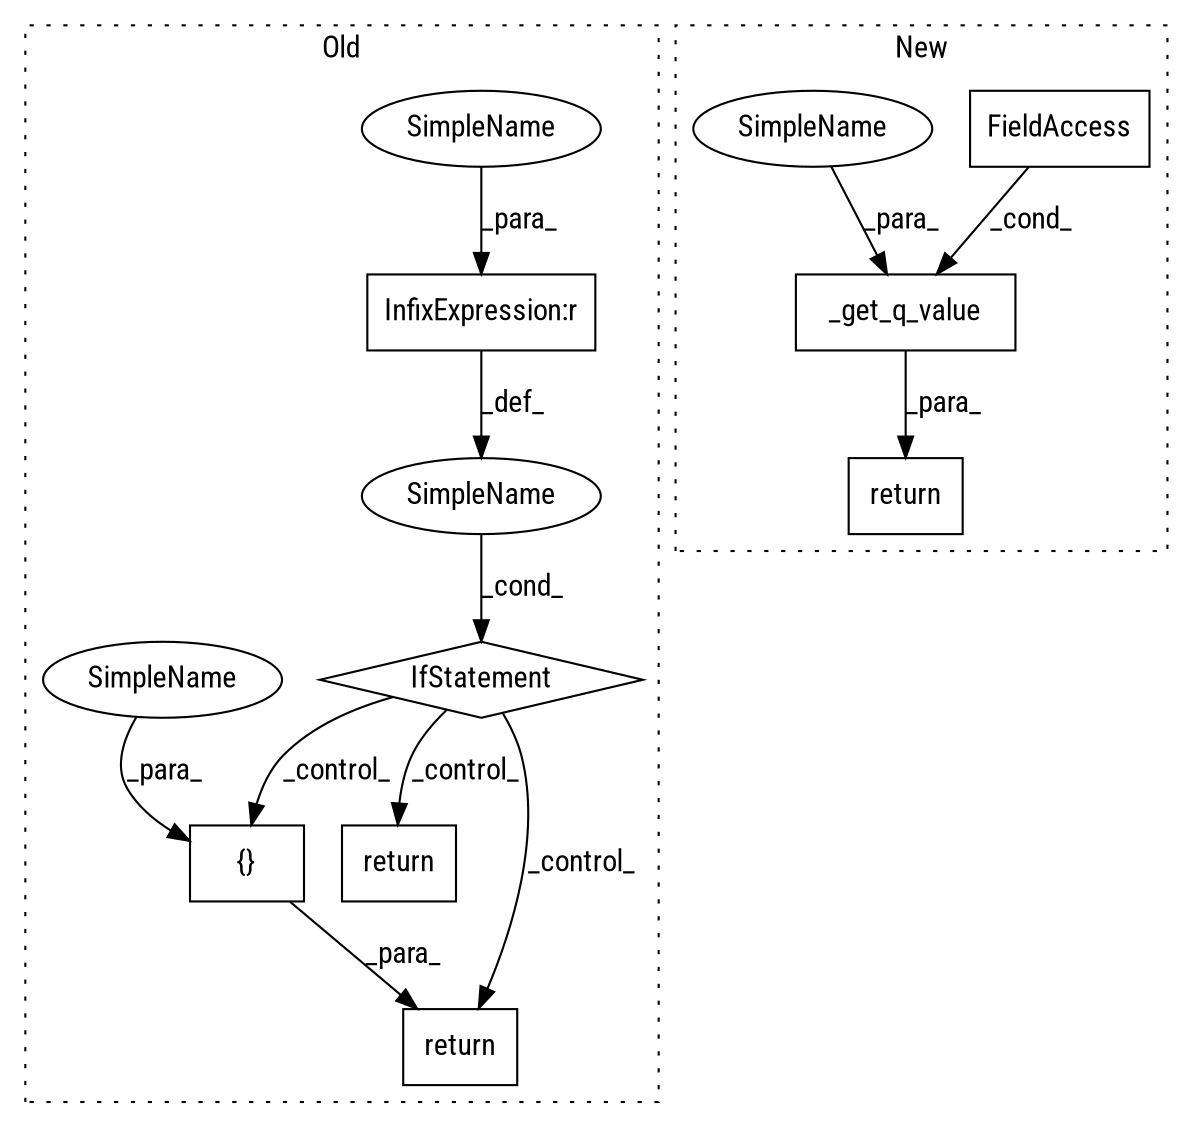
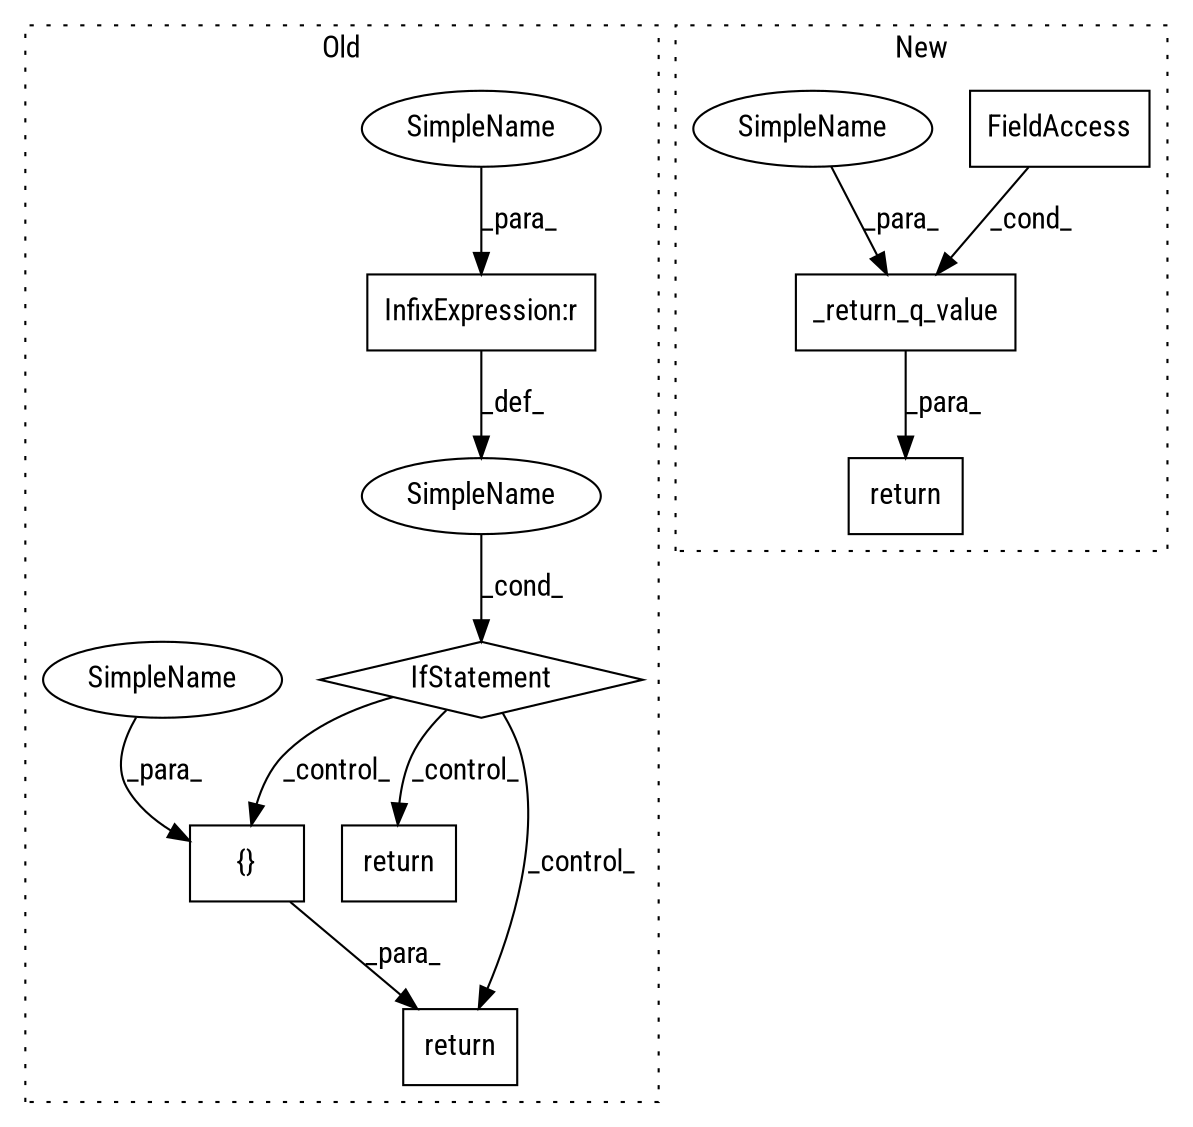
(906, 312) -> (906, 312)
